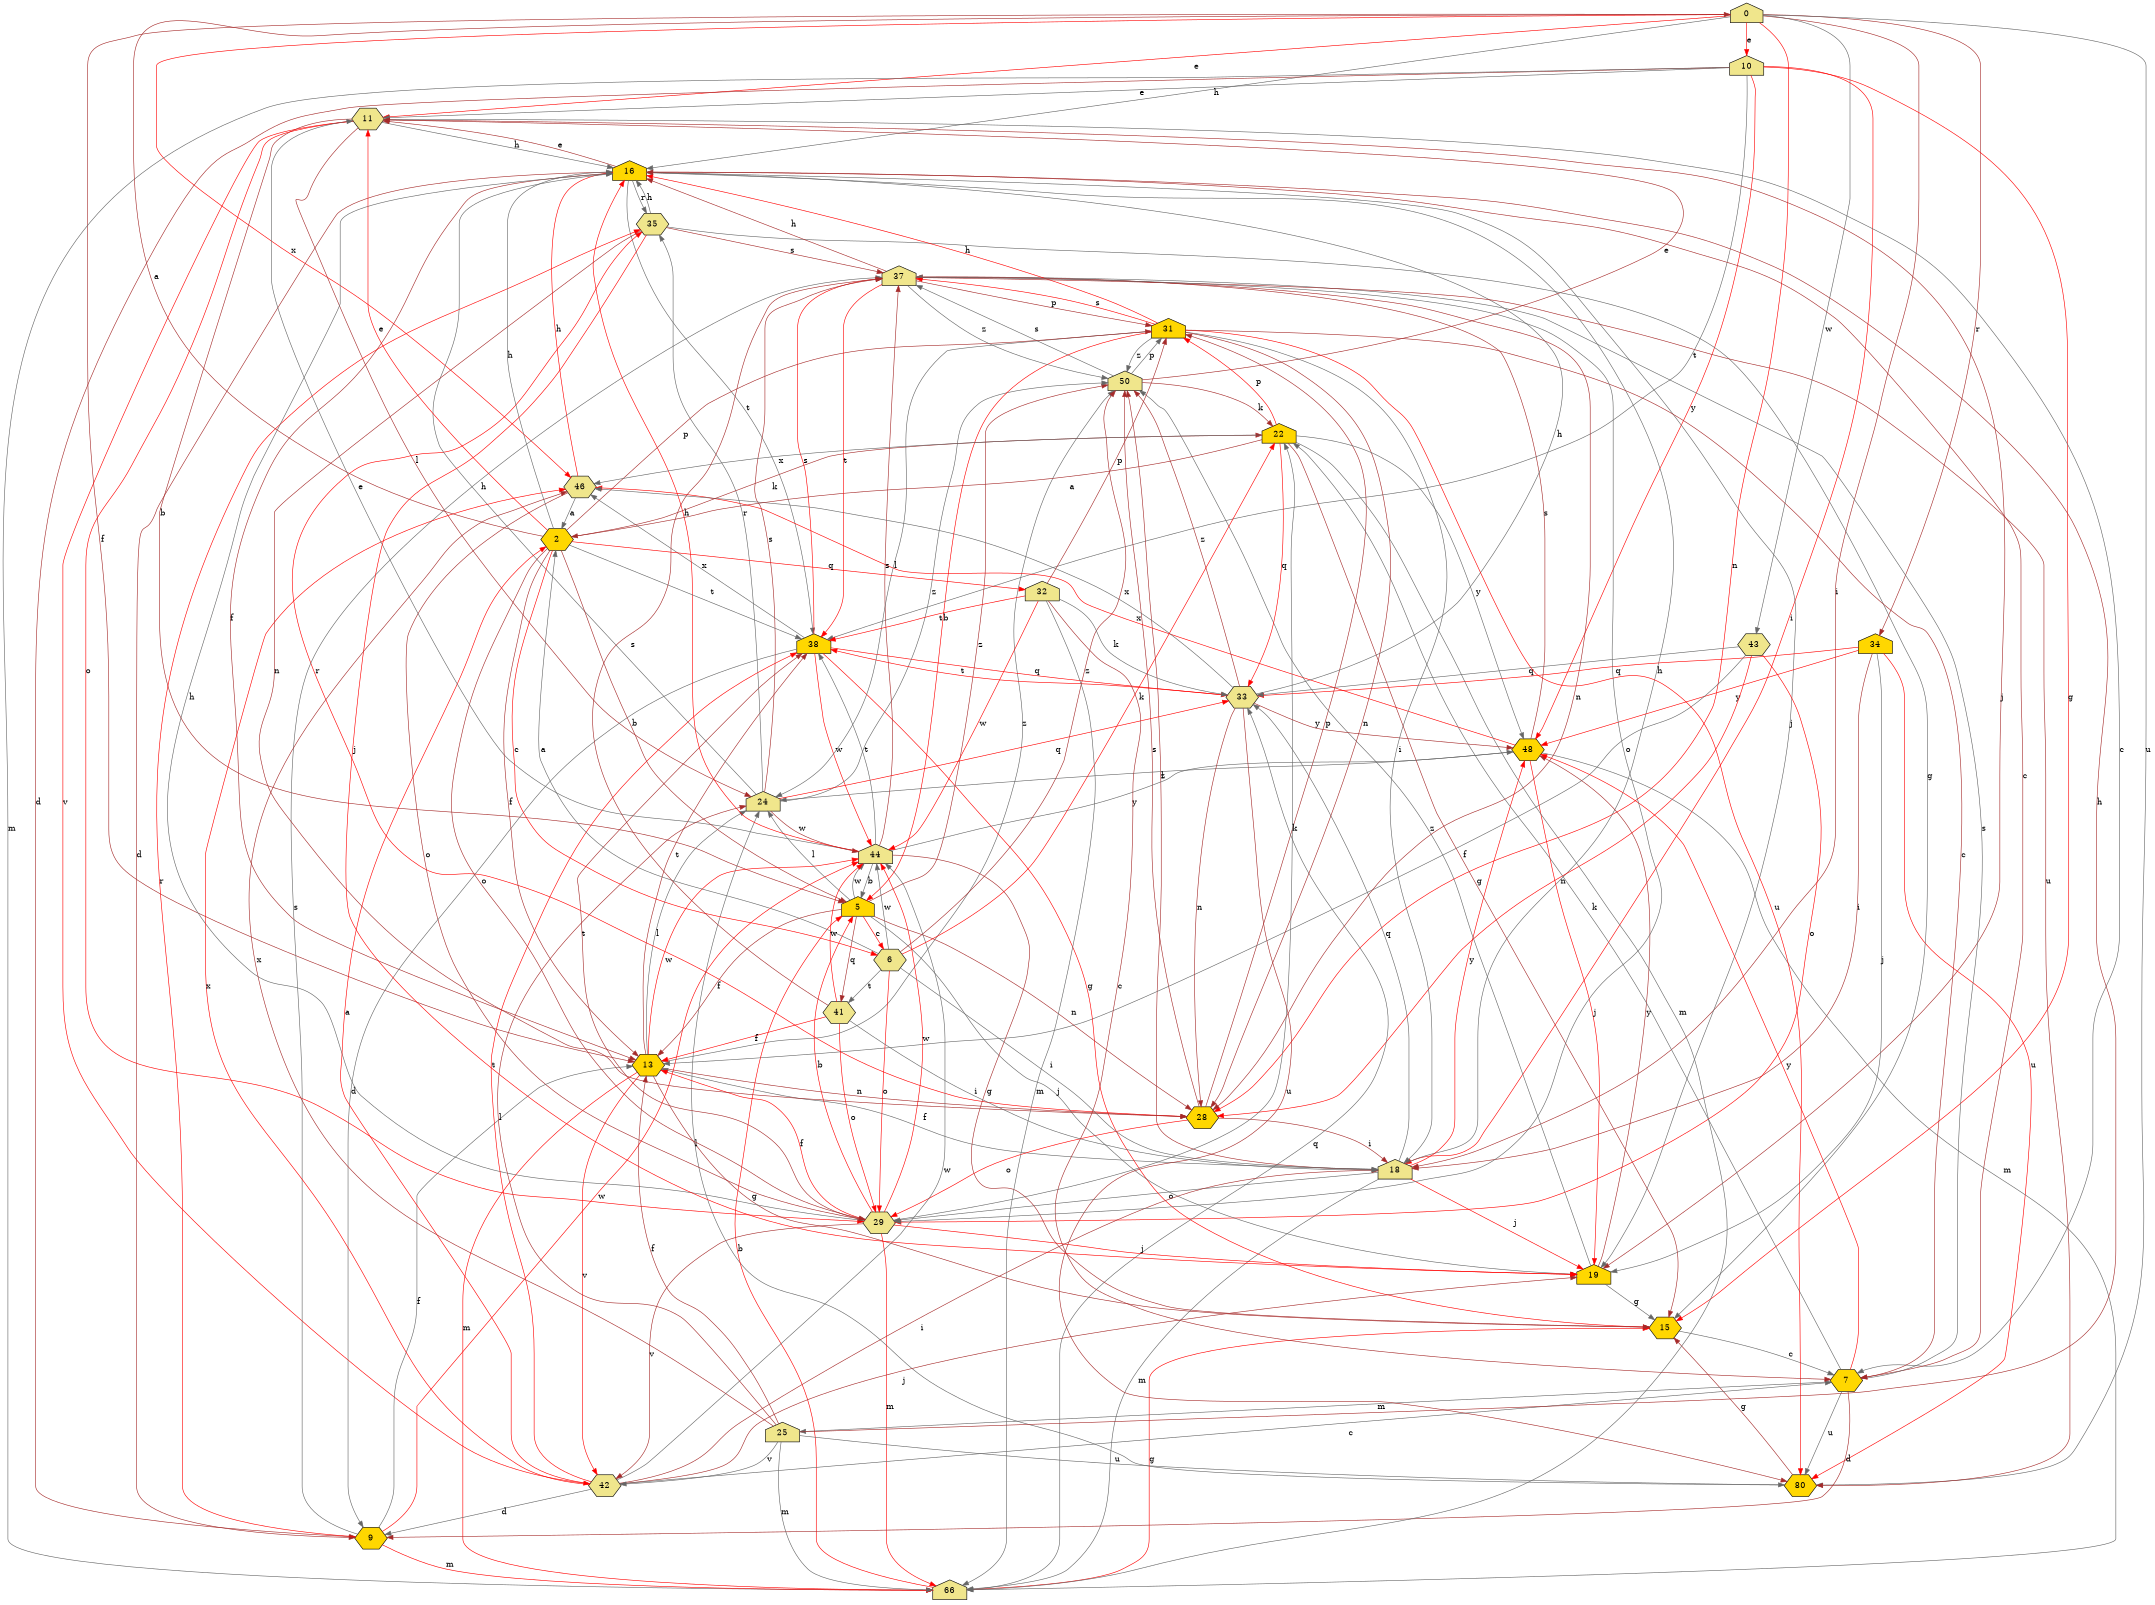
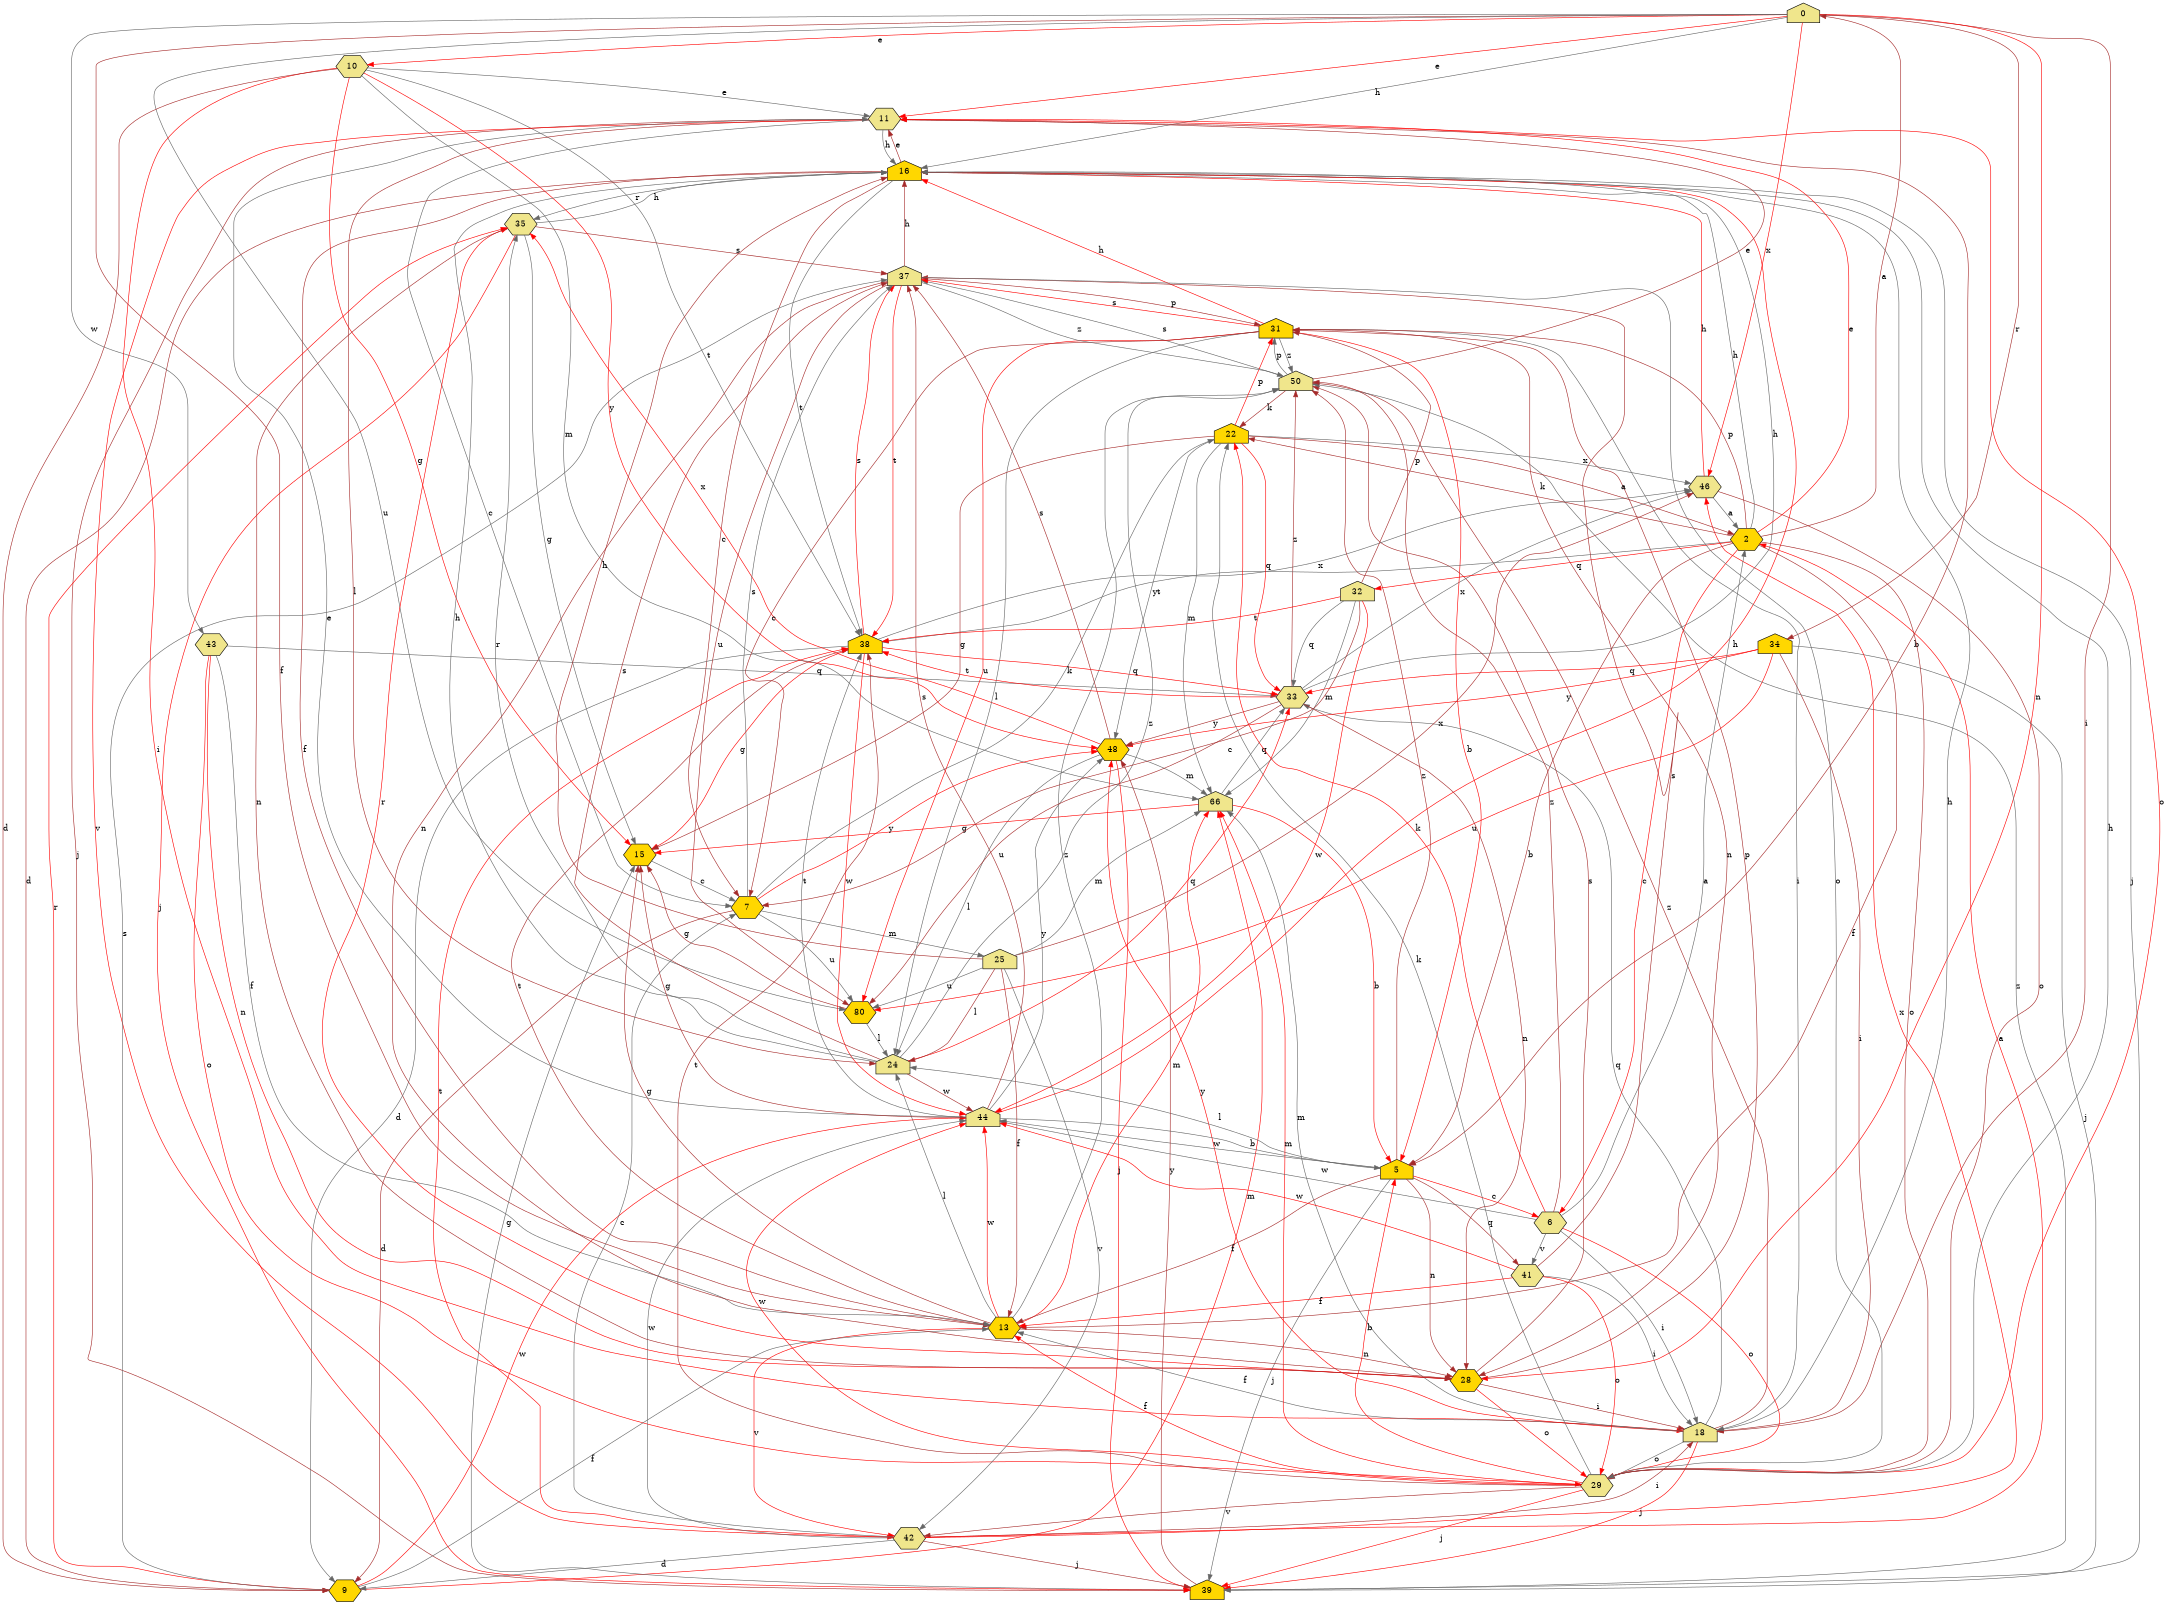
(1747, 66) -> (352, 66)
(1067, 583) -> (761, 592)
(1116, 645) -> (1312, 645)
(870, 986) -> (1543, 1249)
(1594, 1275) -> (1207, 1591)
